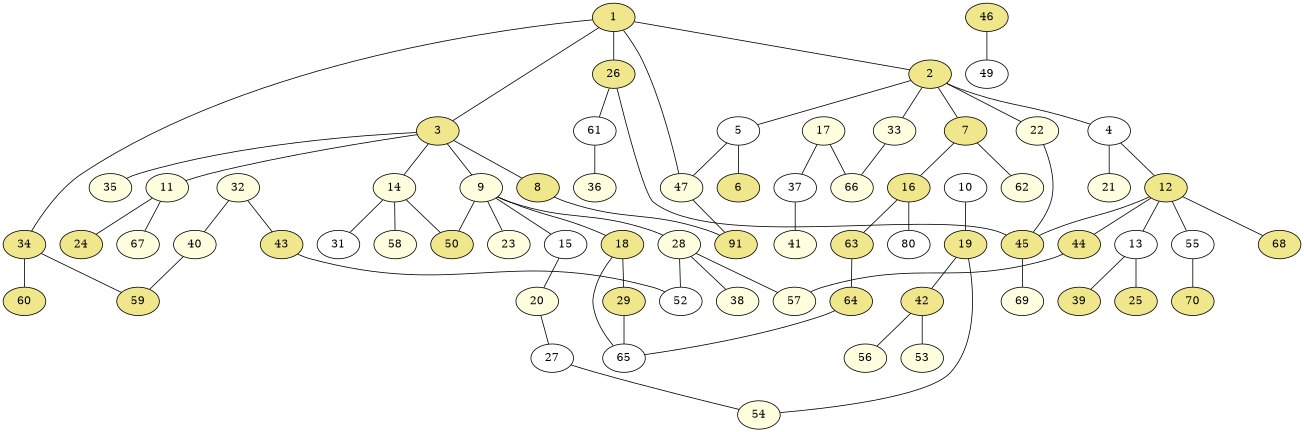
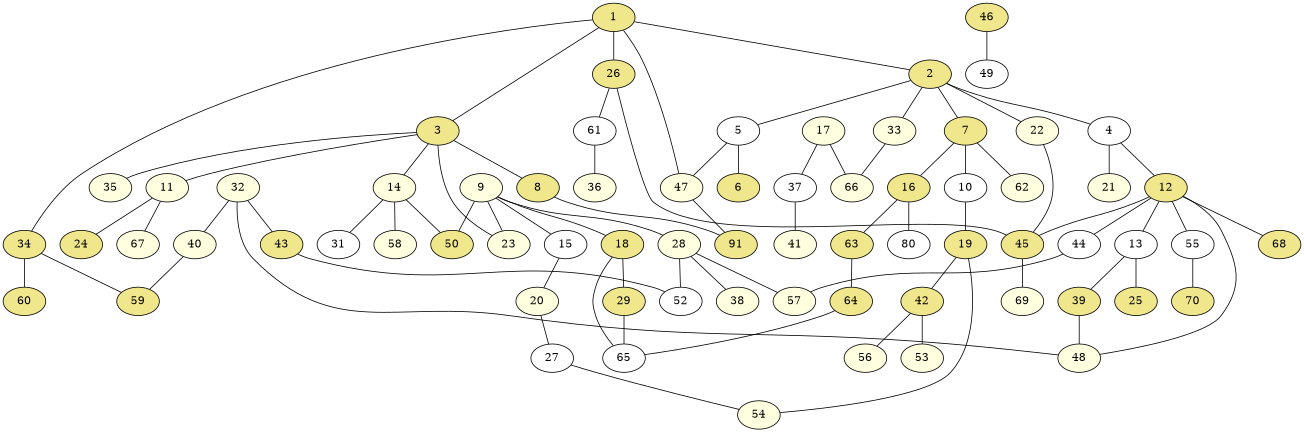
(460, 159) -> (451, 199)
none -> (966, 159)
(1079, 245) -> (1079, 245)
none -> (1079, 358)
